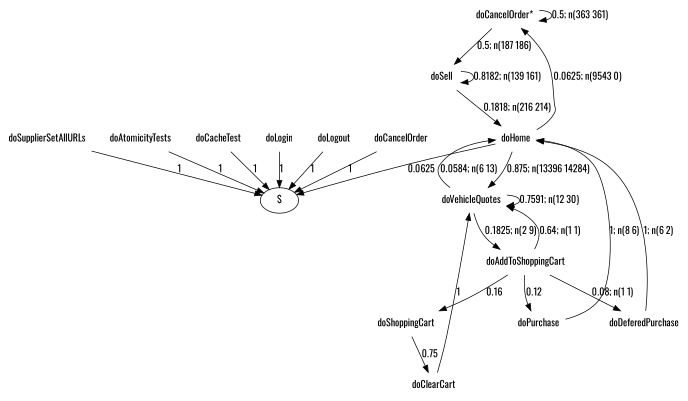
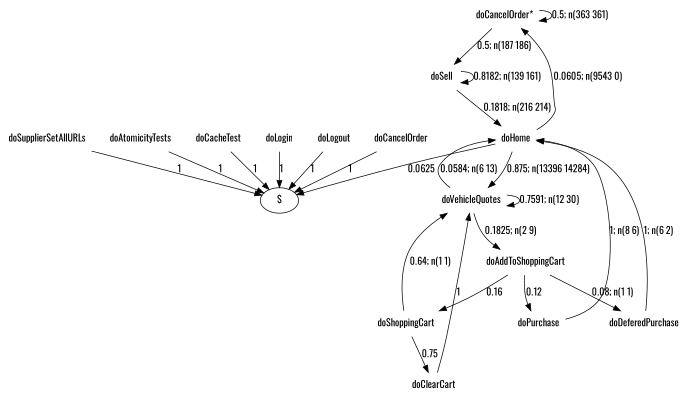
(588, 77) -> (588, 77)
(535, 224) -> (406, 257)
